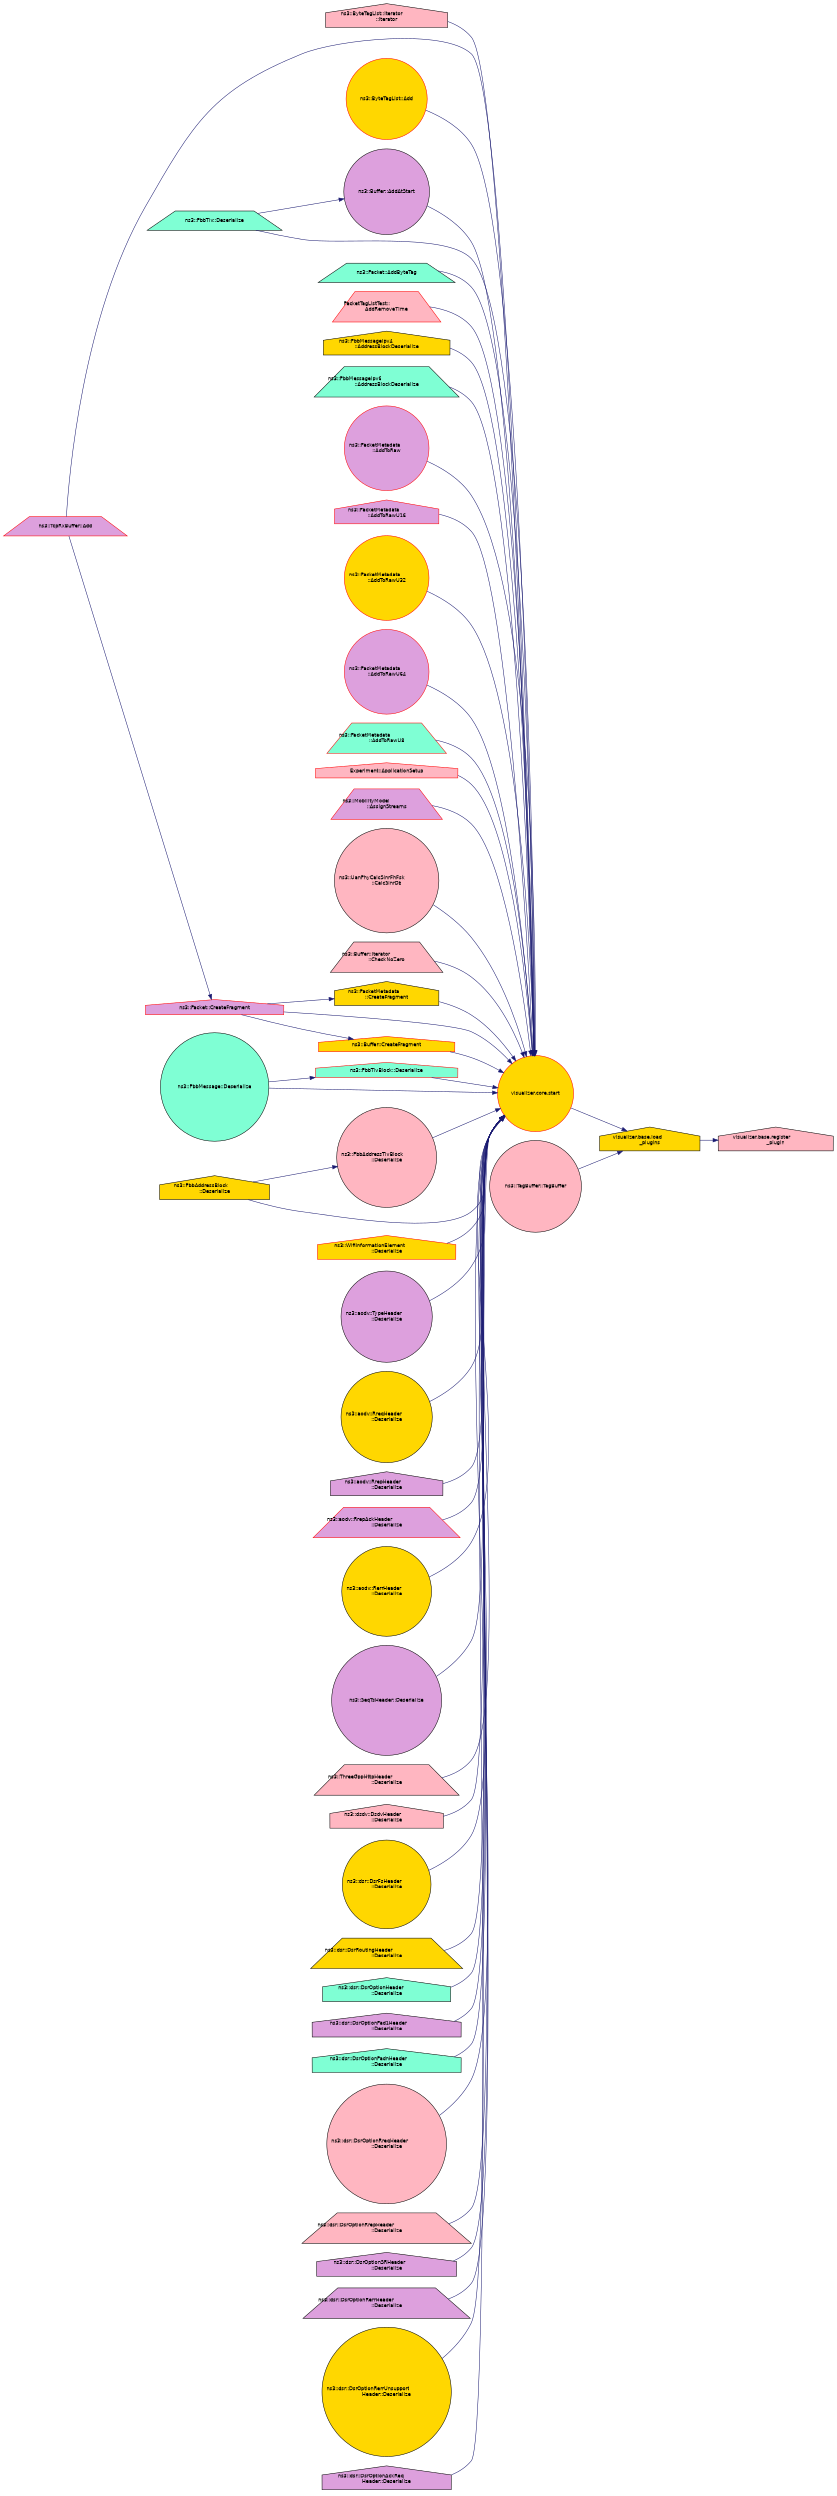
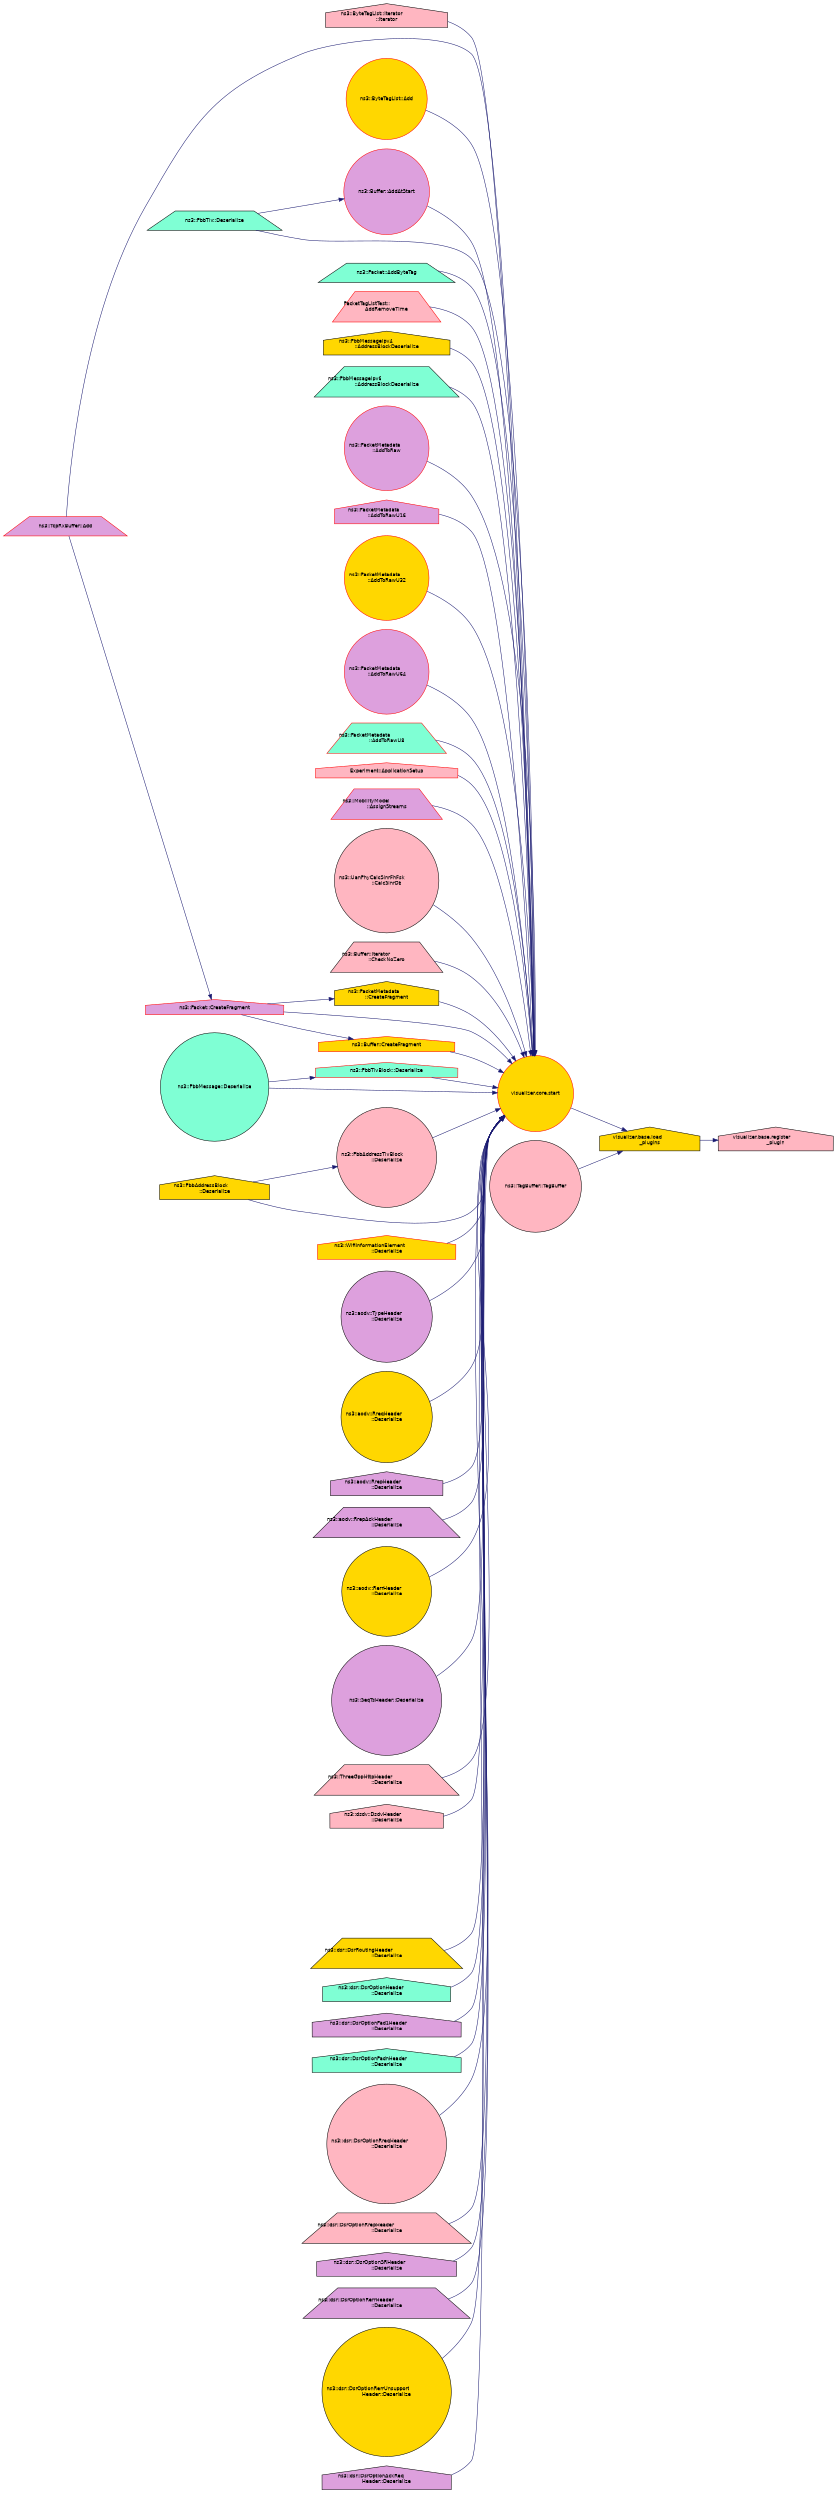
(387, 192) -> (387, 192)
(387, 1522) -> (387, 1522)
(387, 1884) -> none
